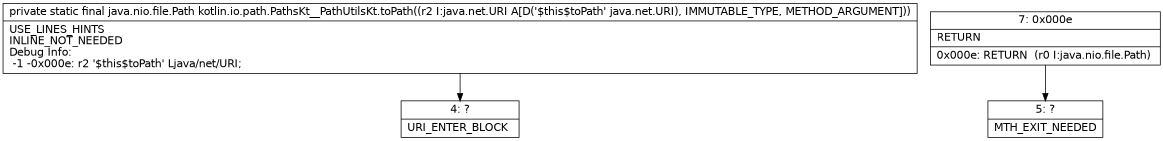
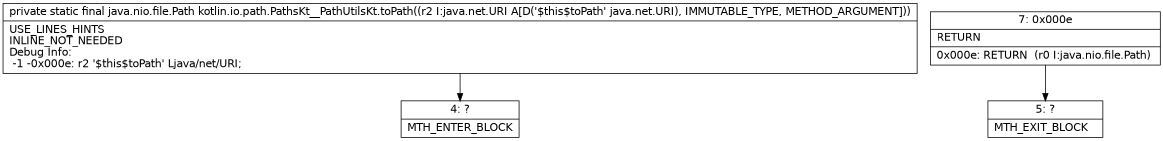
(458, 128) -> (460, 128)
(1045, 128) -> (1041, 128)
